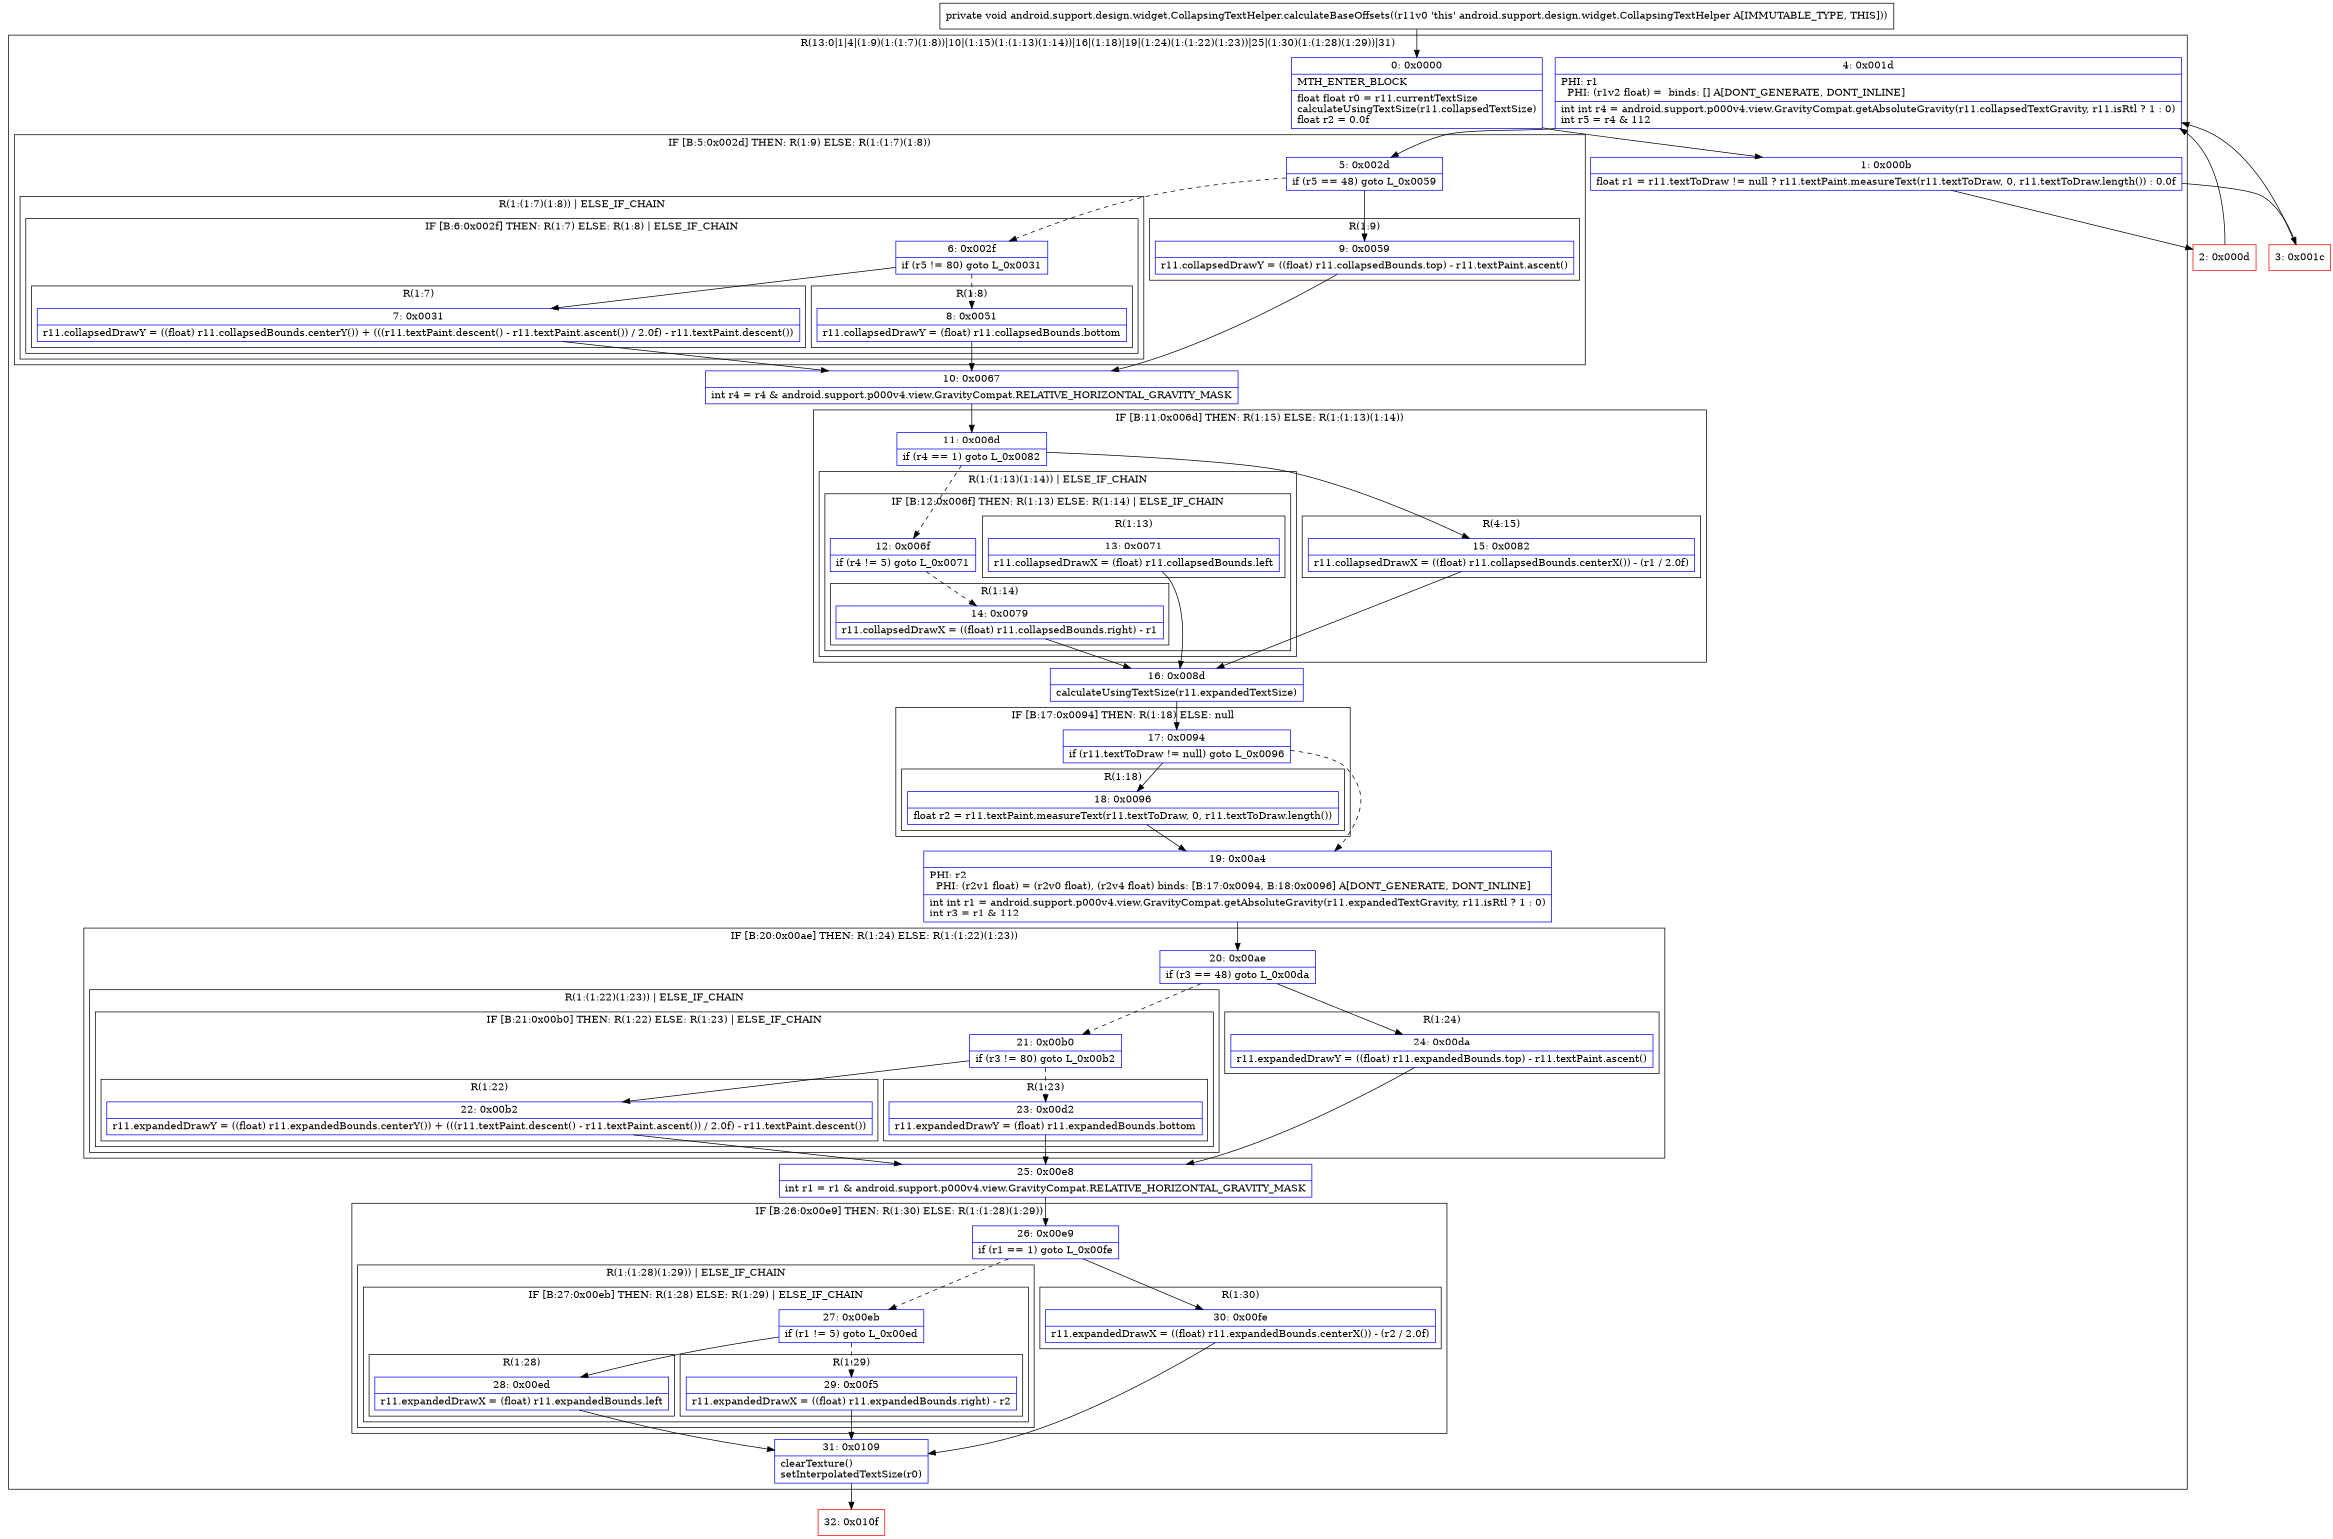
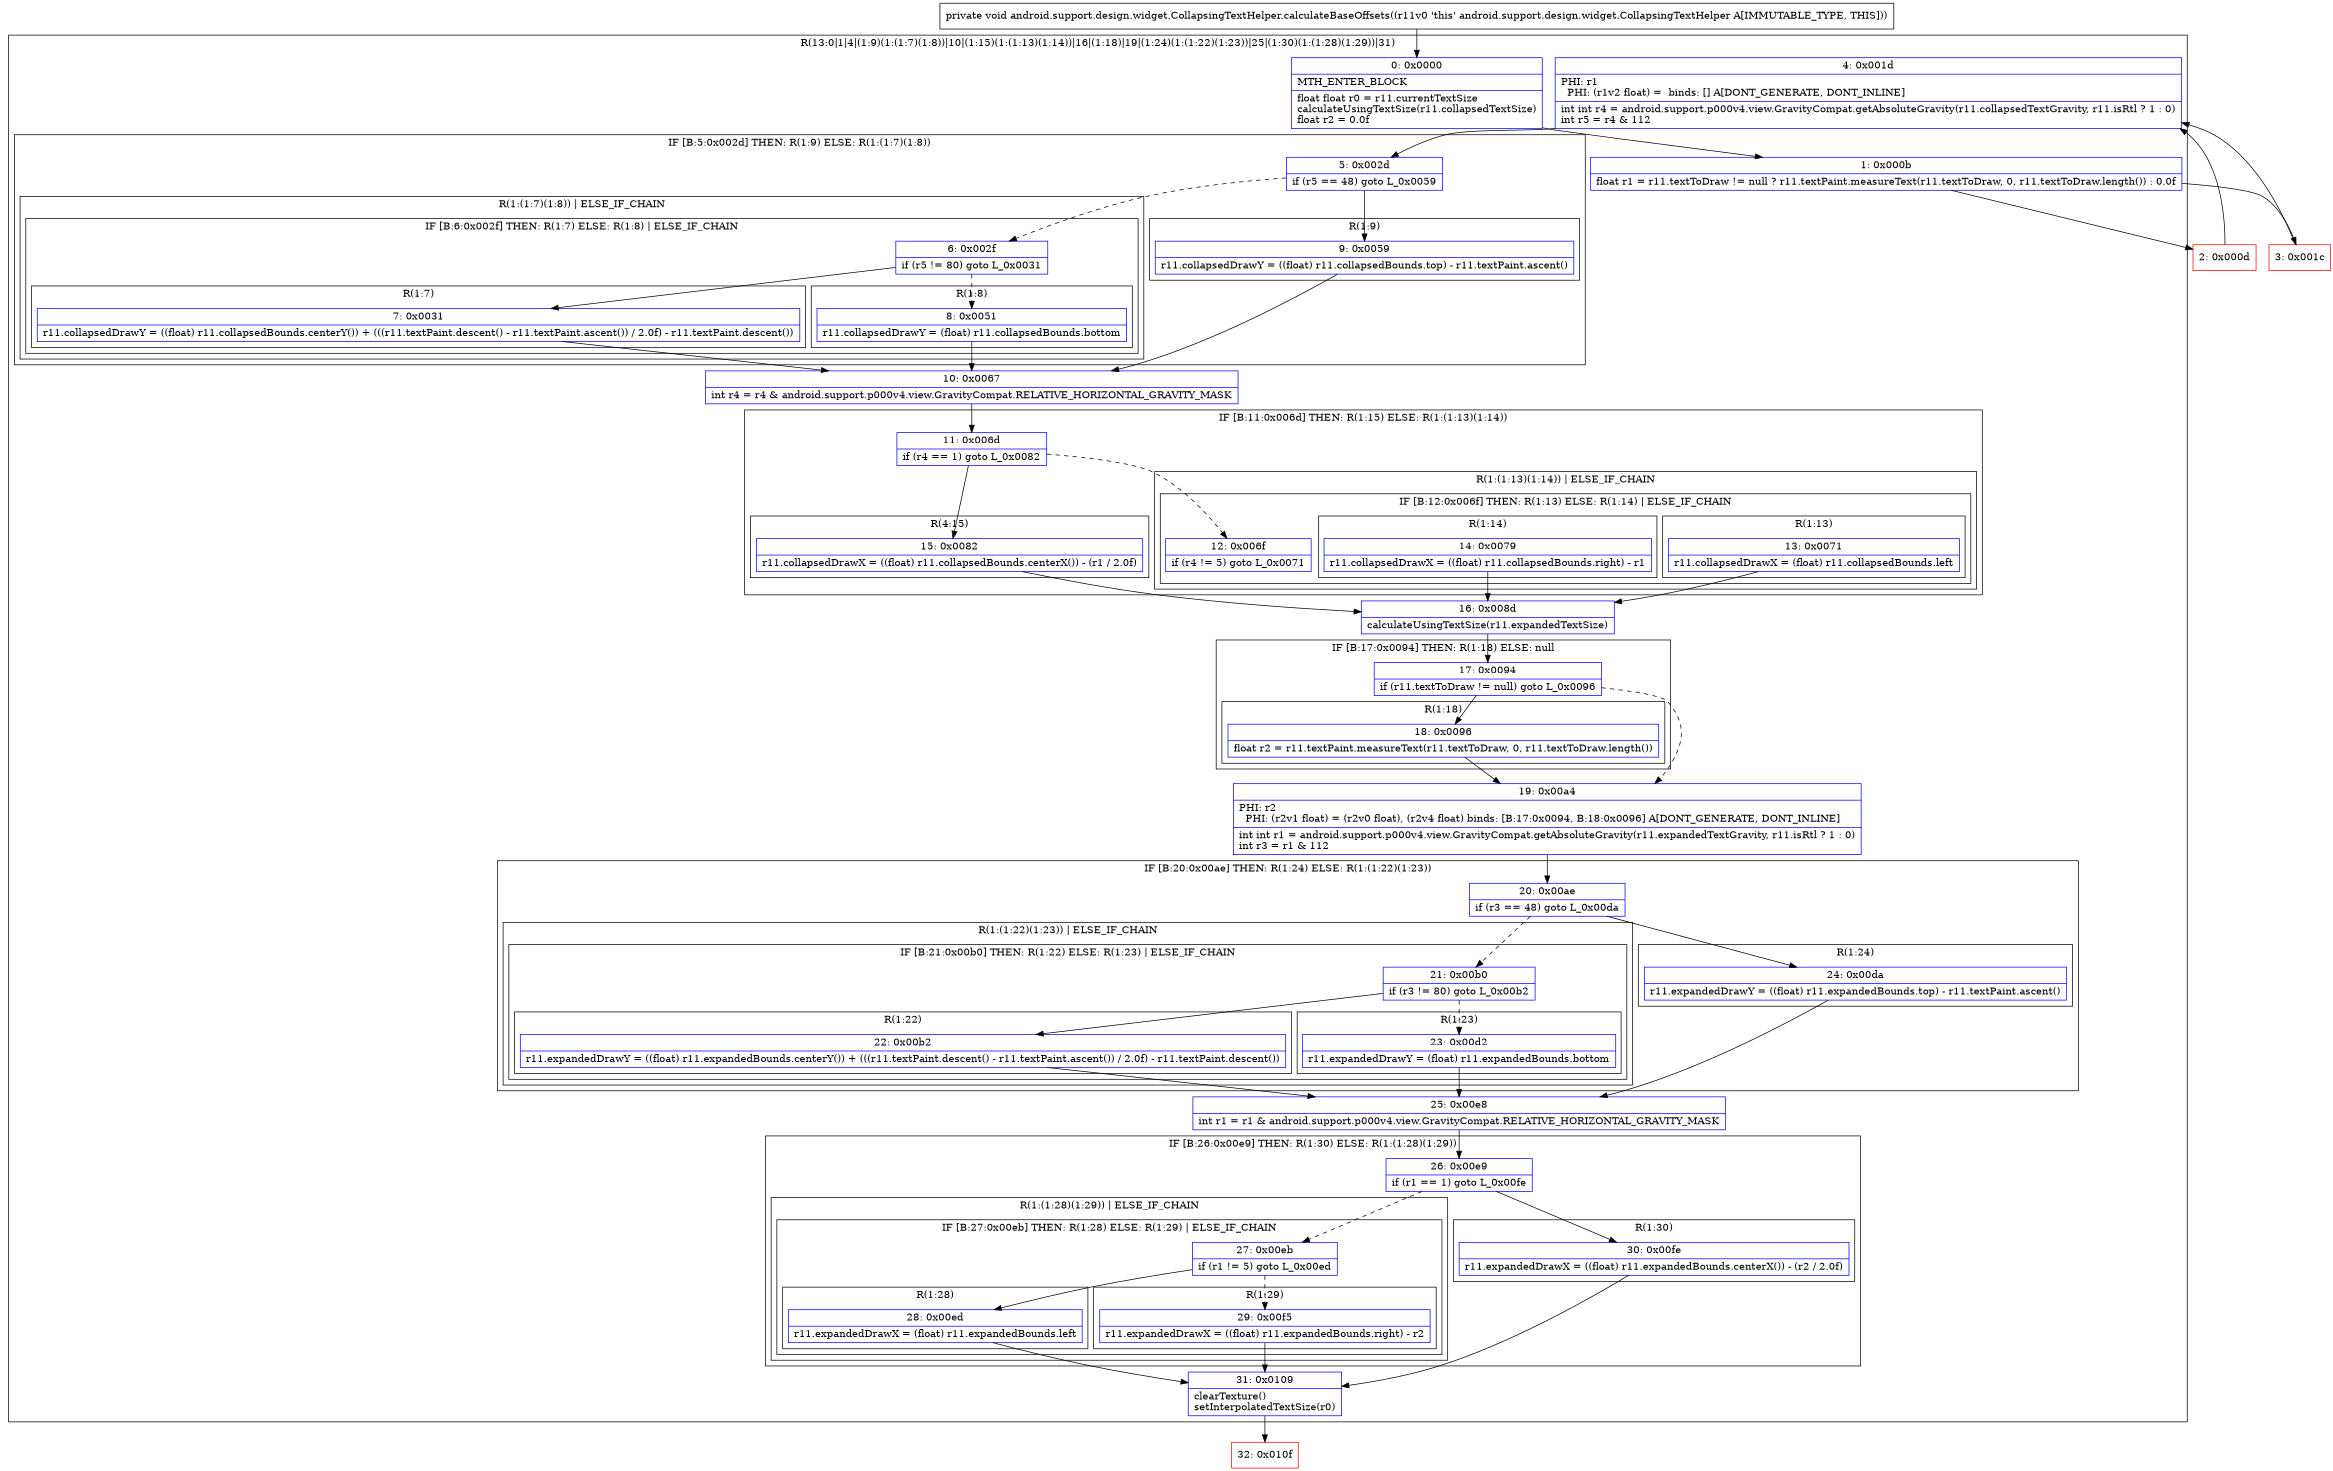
(950, 588) -> none
